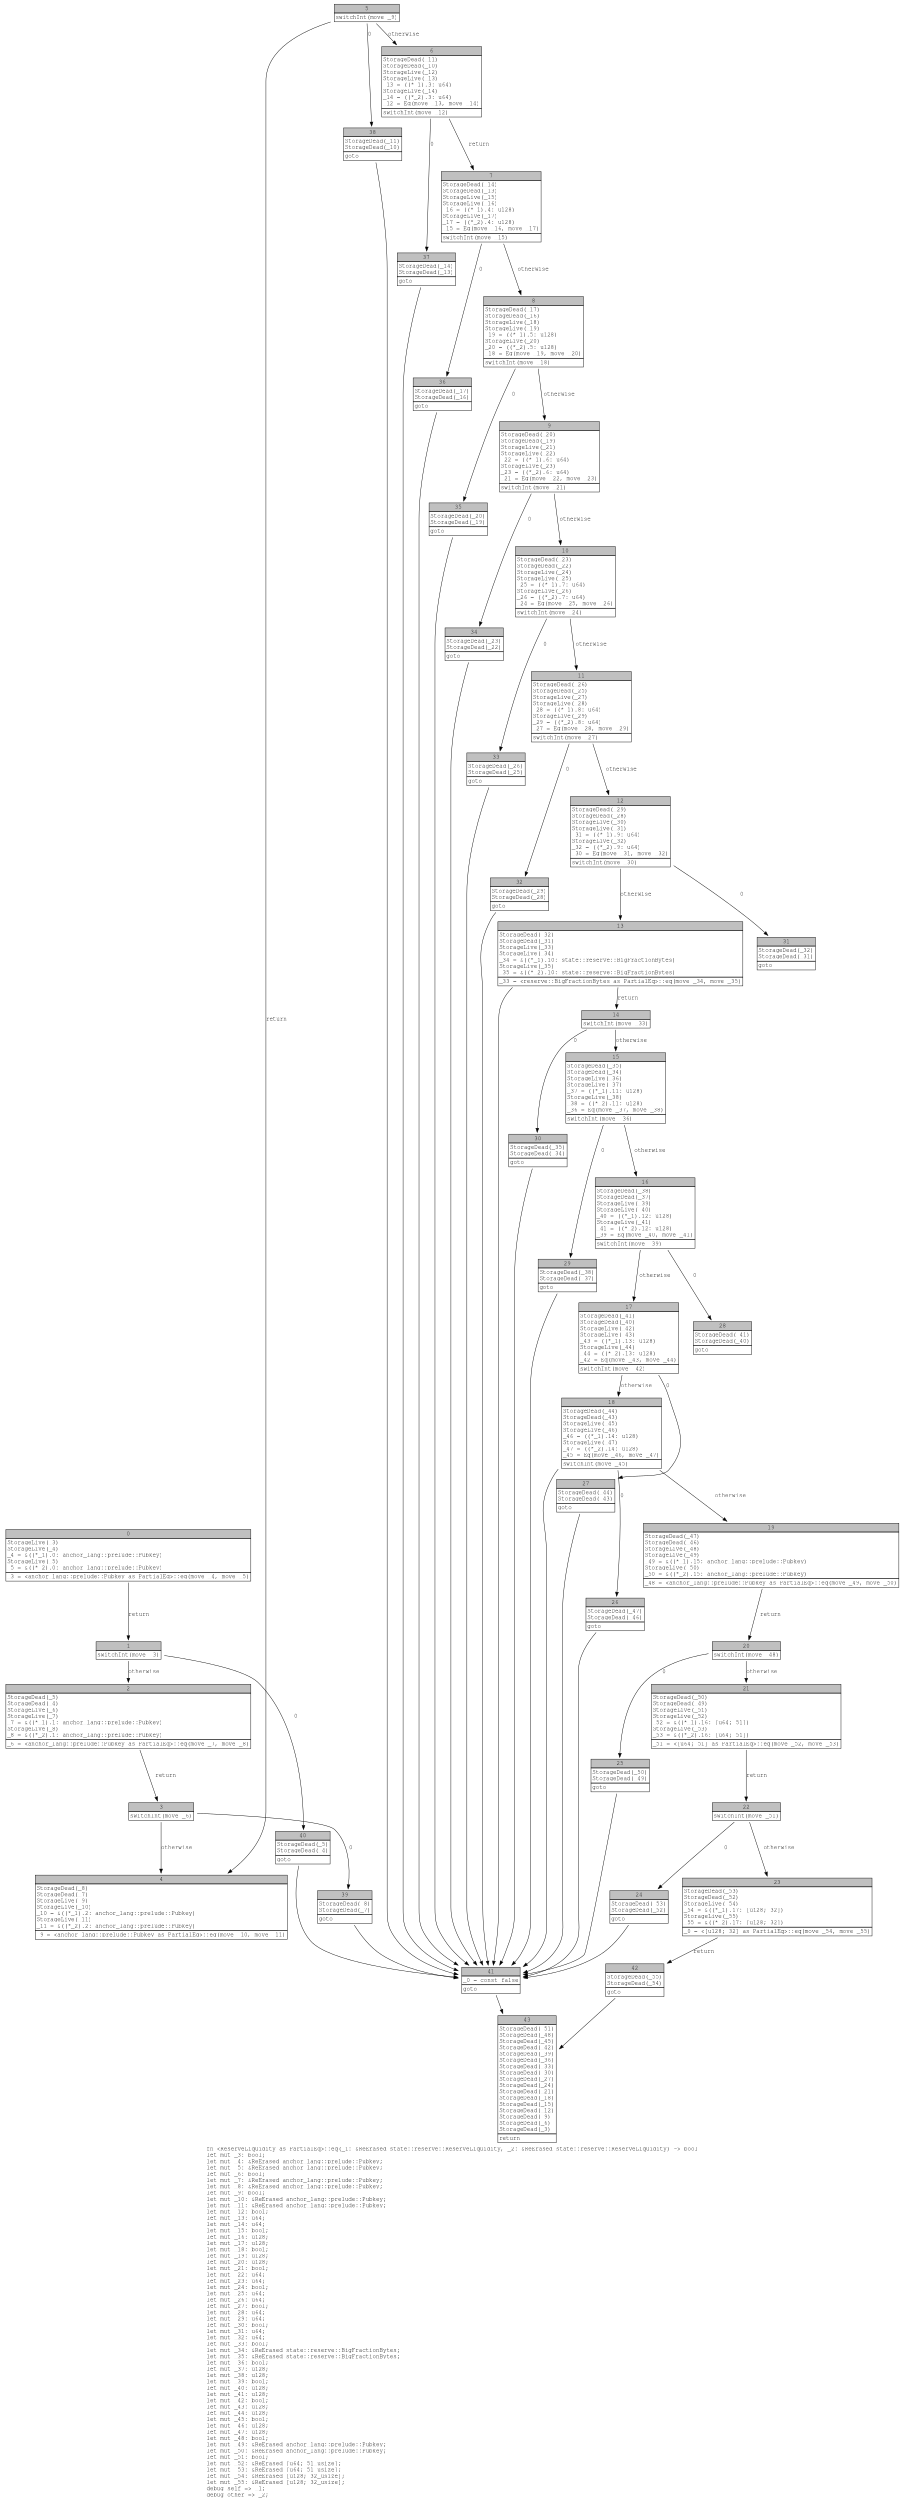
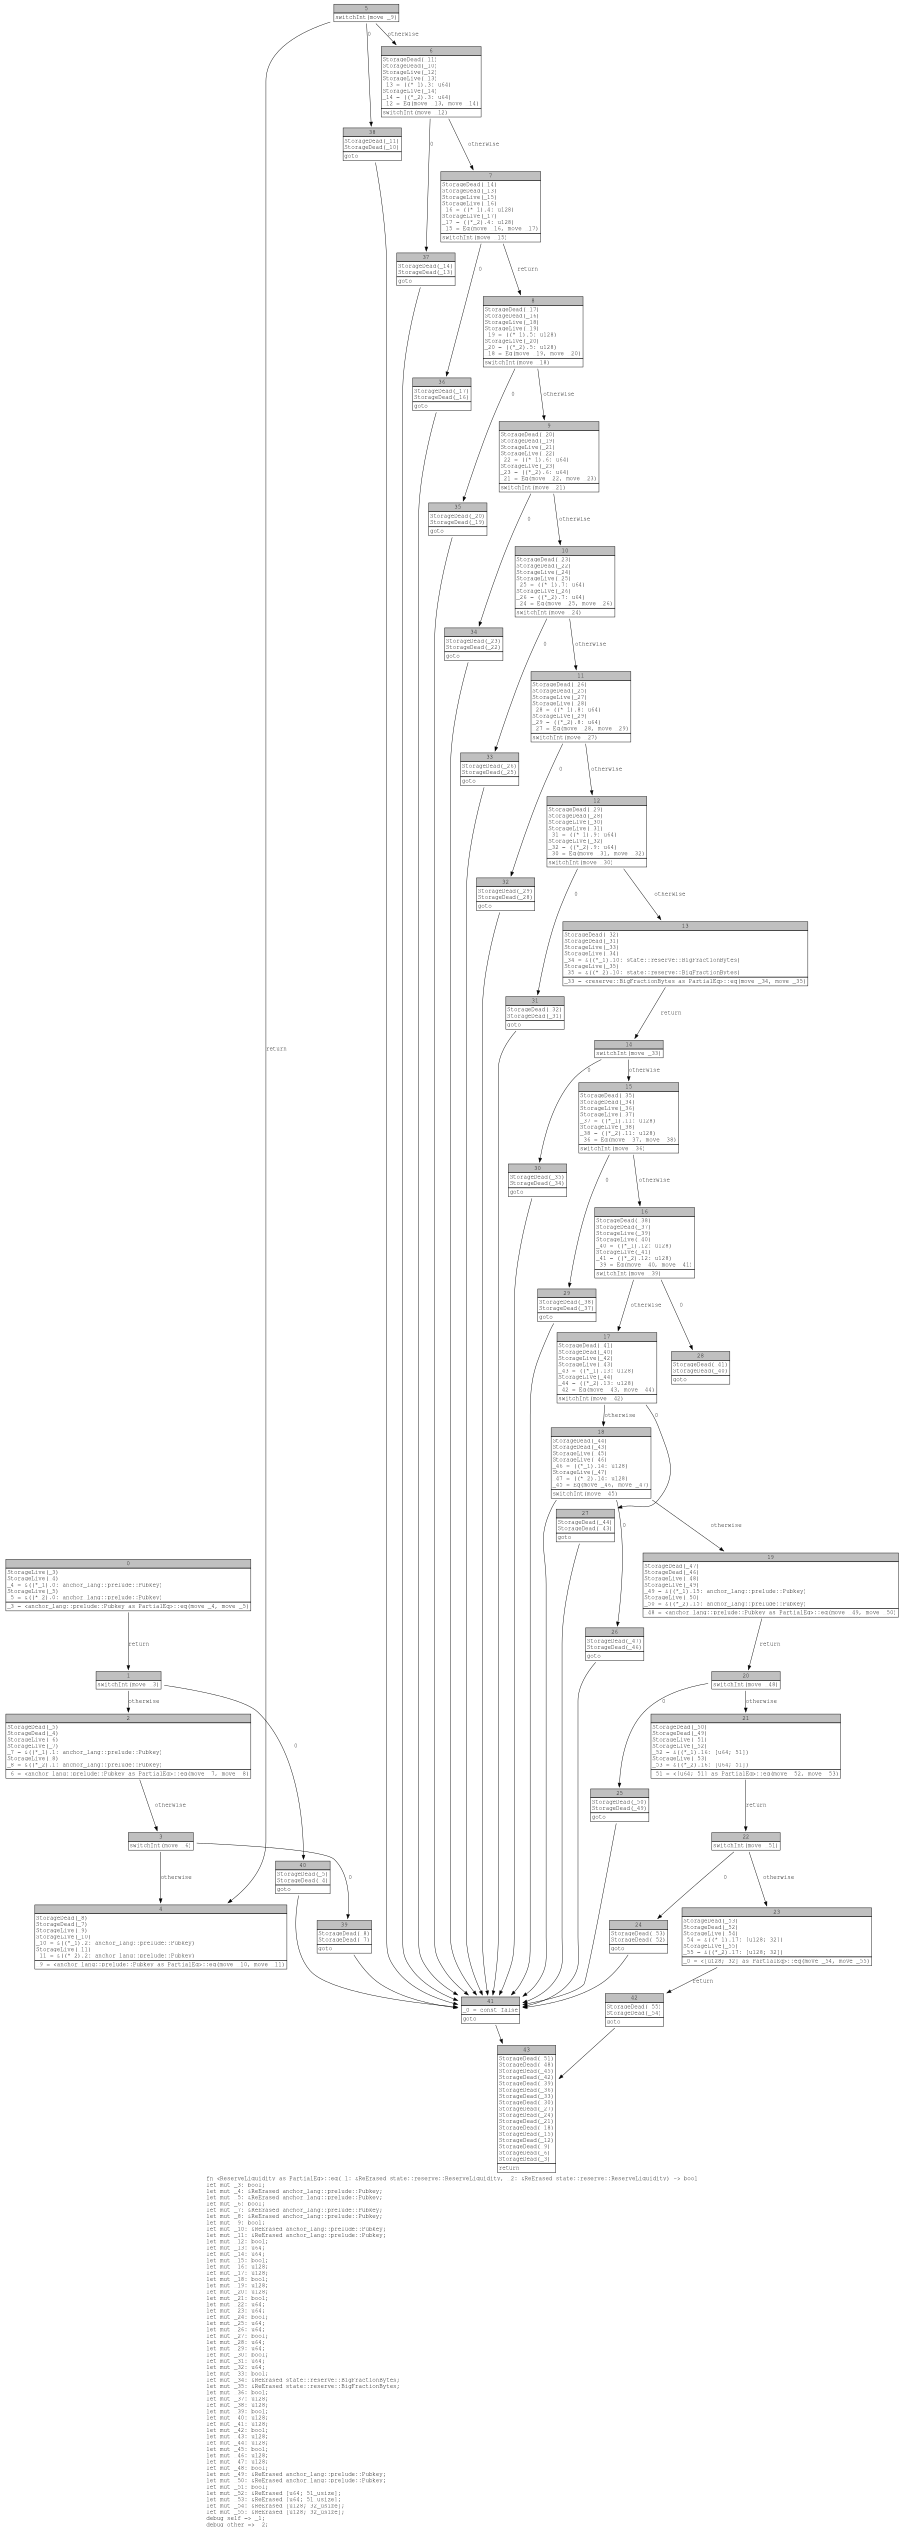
(479, 144) -> (484, 144)
(533, 269) -> (528, 269)
(499, 1472) -> (498, 1509)
(166, 1776) -> (171, 1805)
